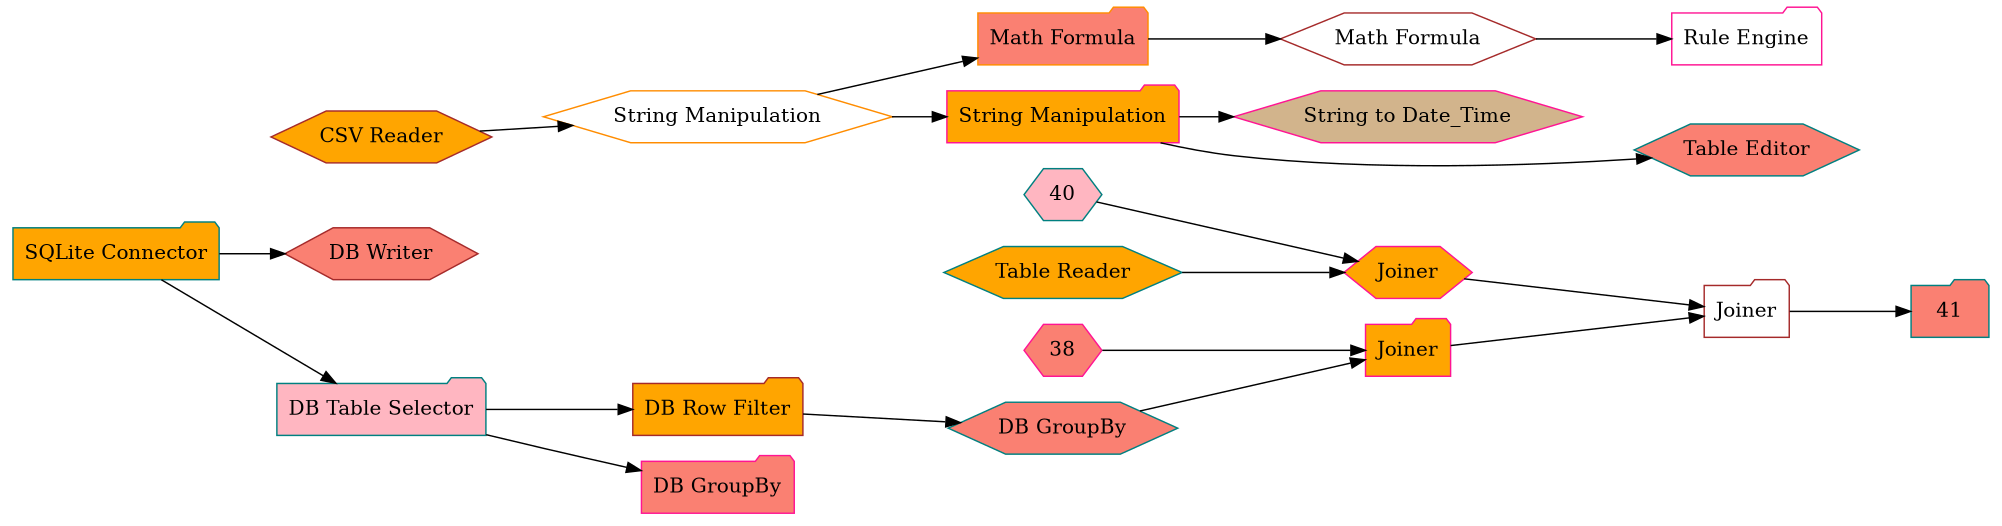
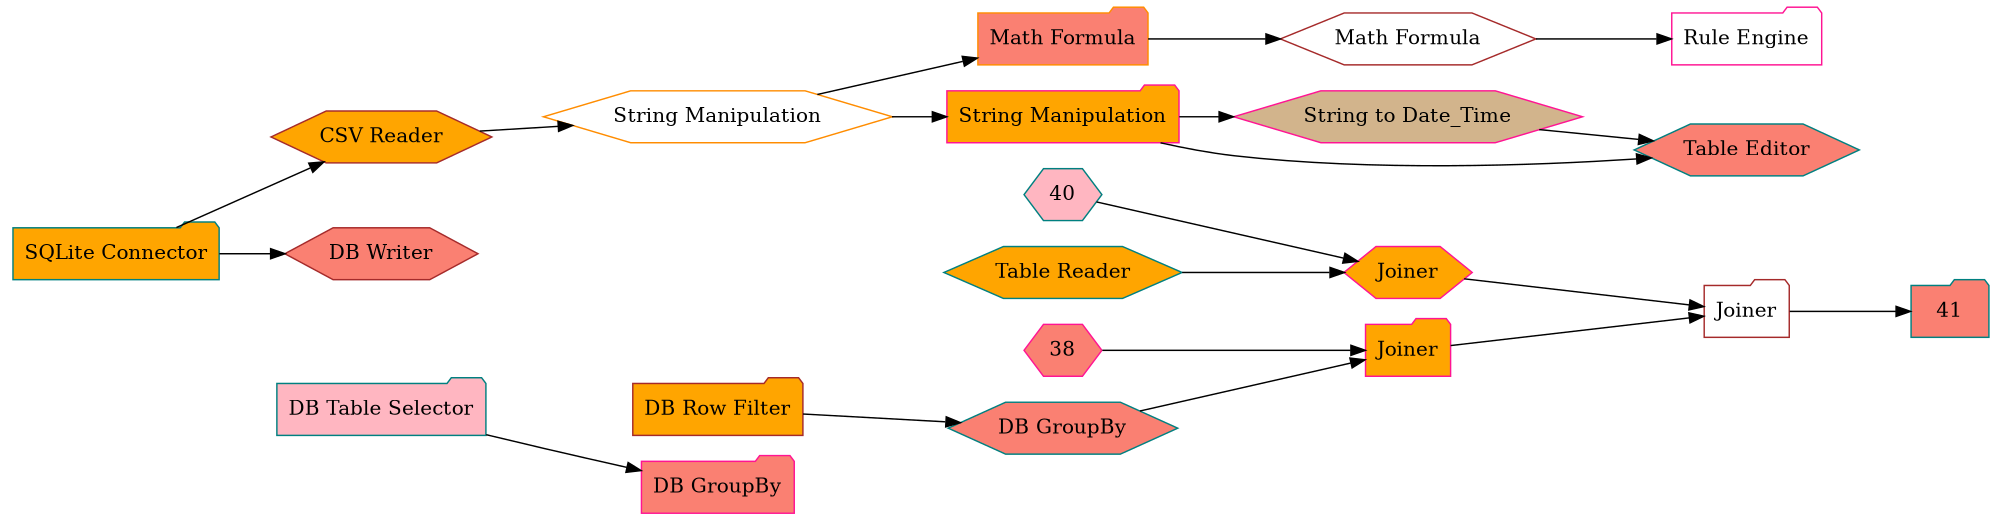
none -> (1589, 134)
(242, 328) -> (243, 198)
(552, 409) -> none
